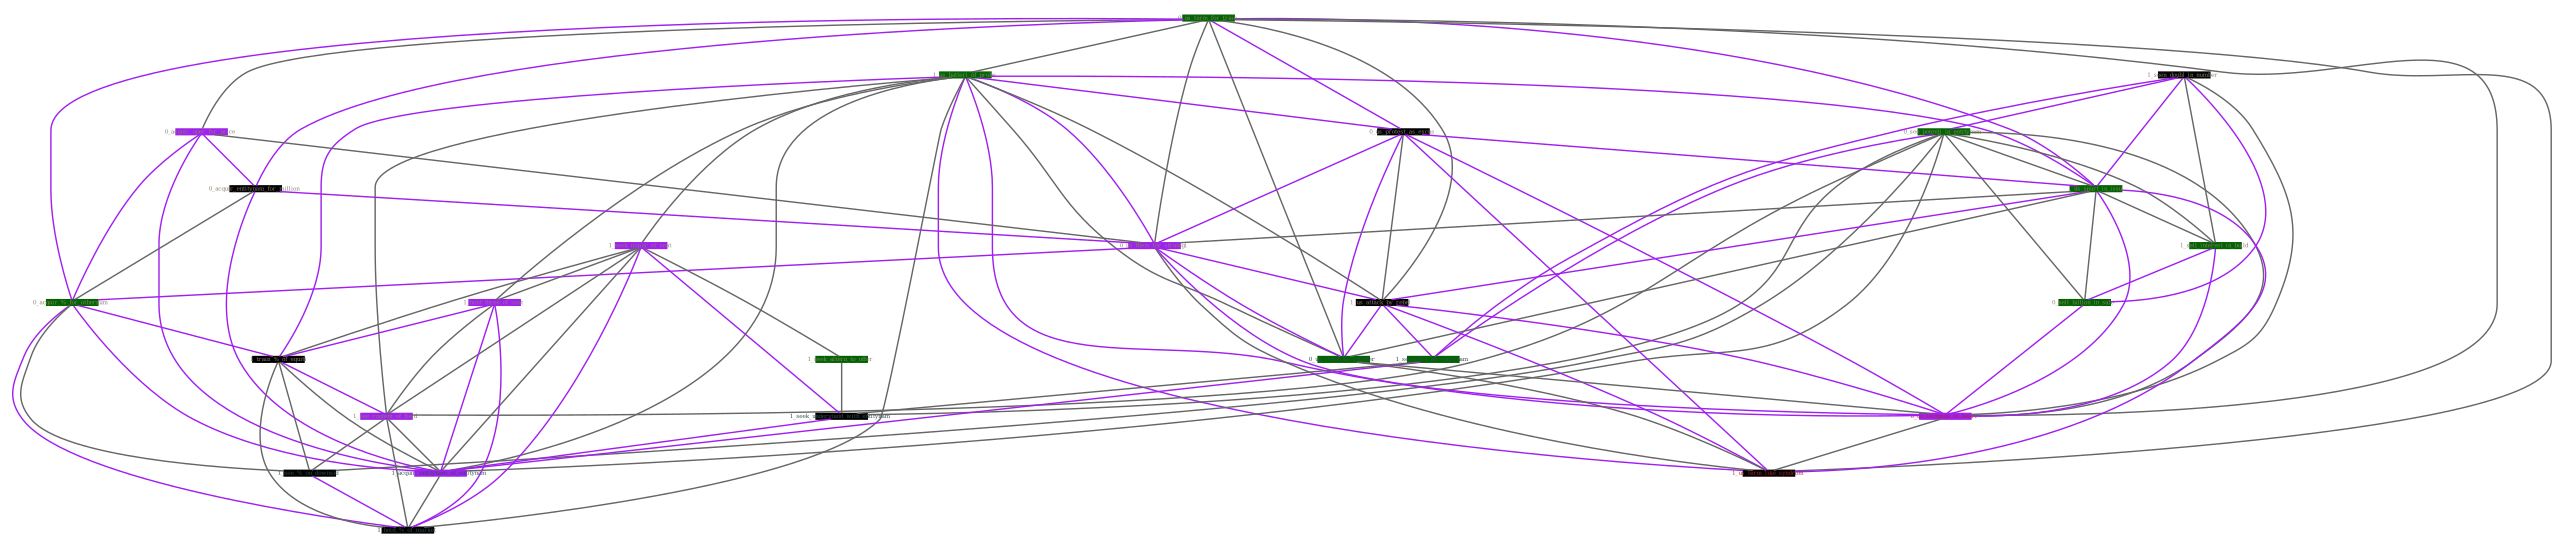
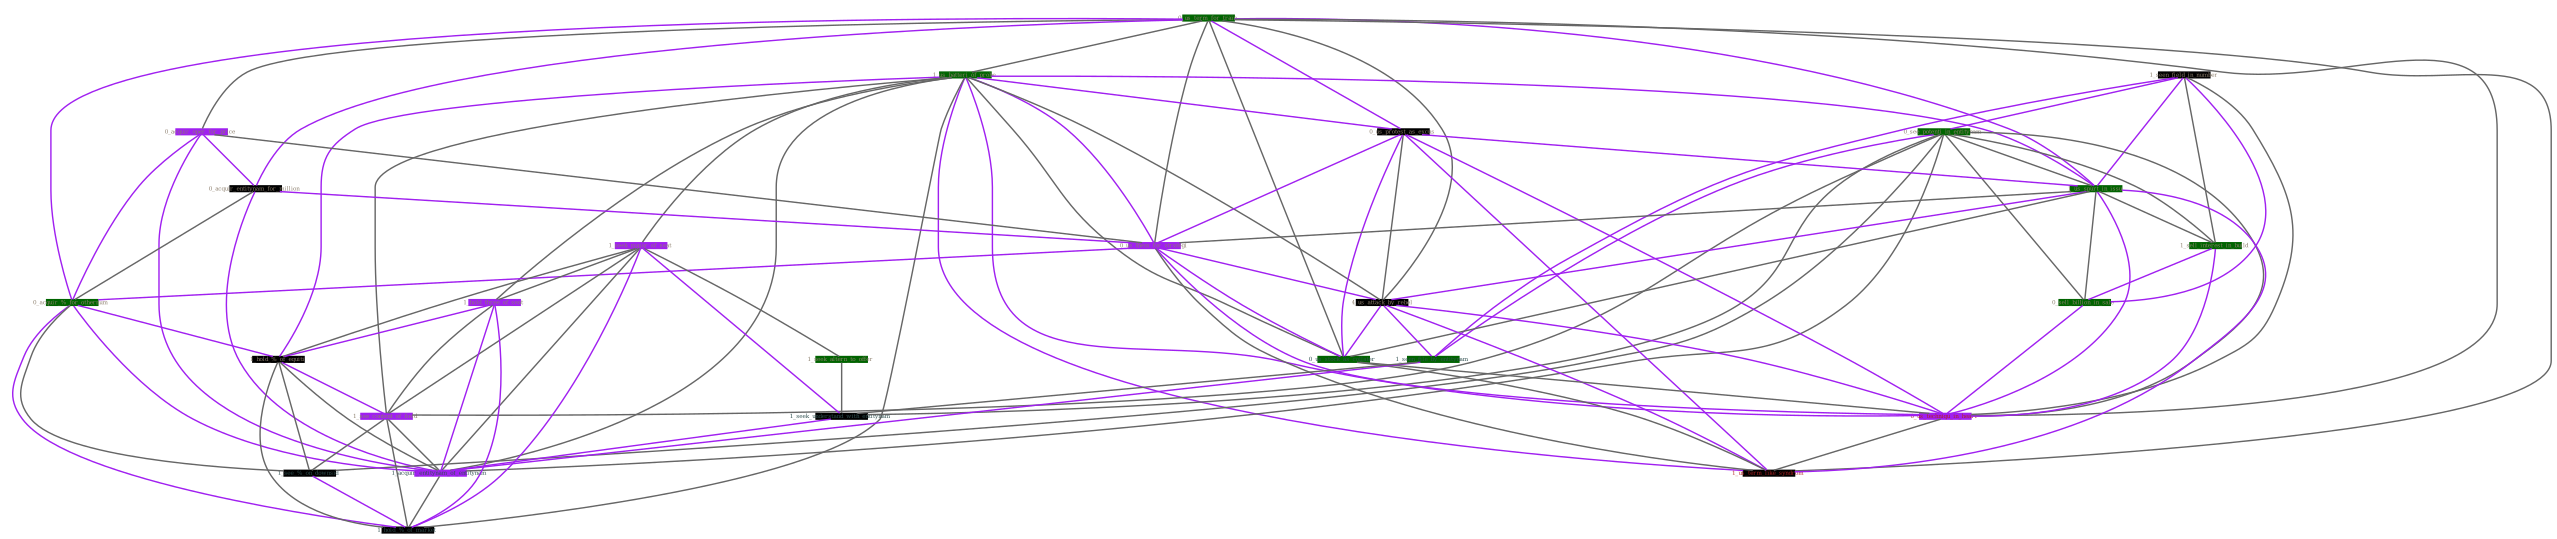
(2184, 75) -> (2184, 75)
(1382, 302) -> (1382, 302)
(278, 359) -> (278, 359)
